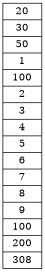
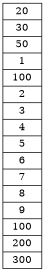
(22, 260) -> (22, 260)
